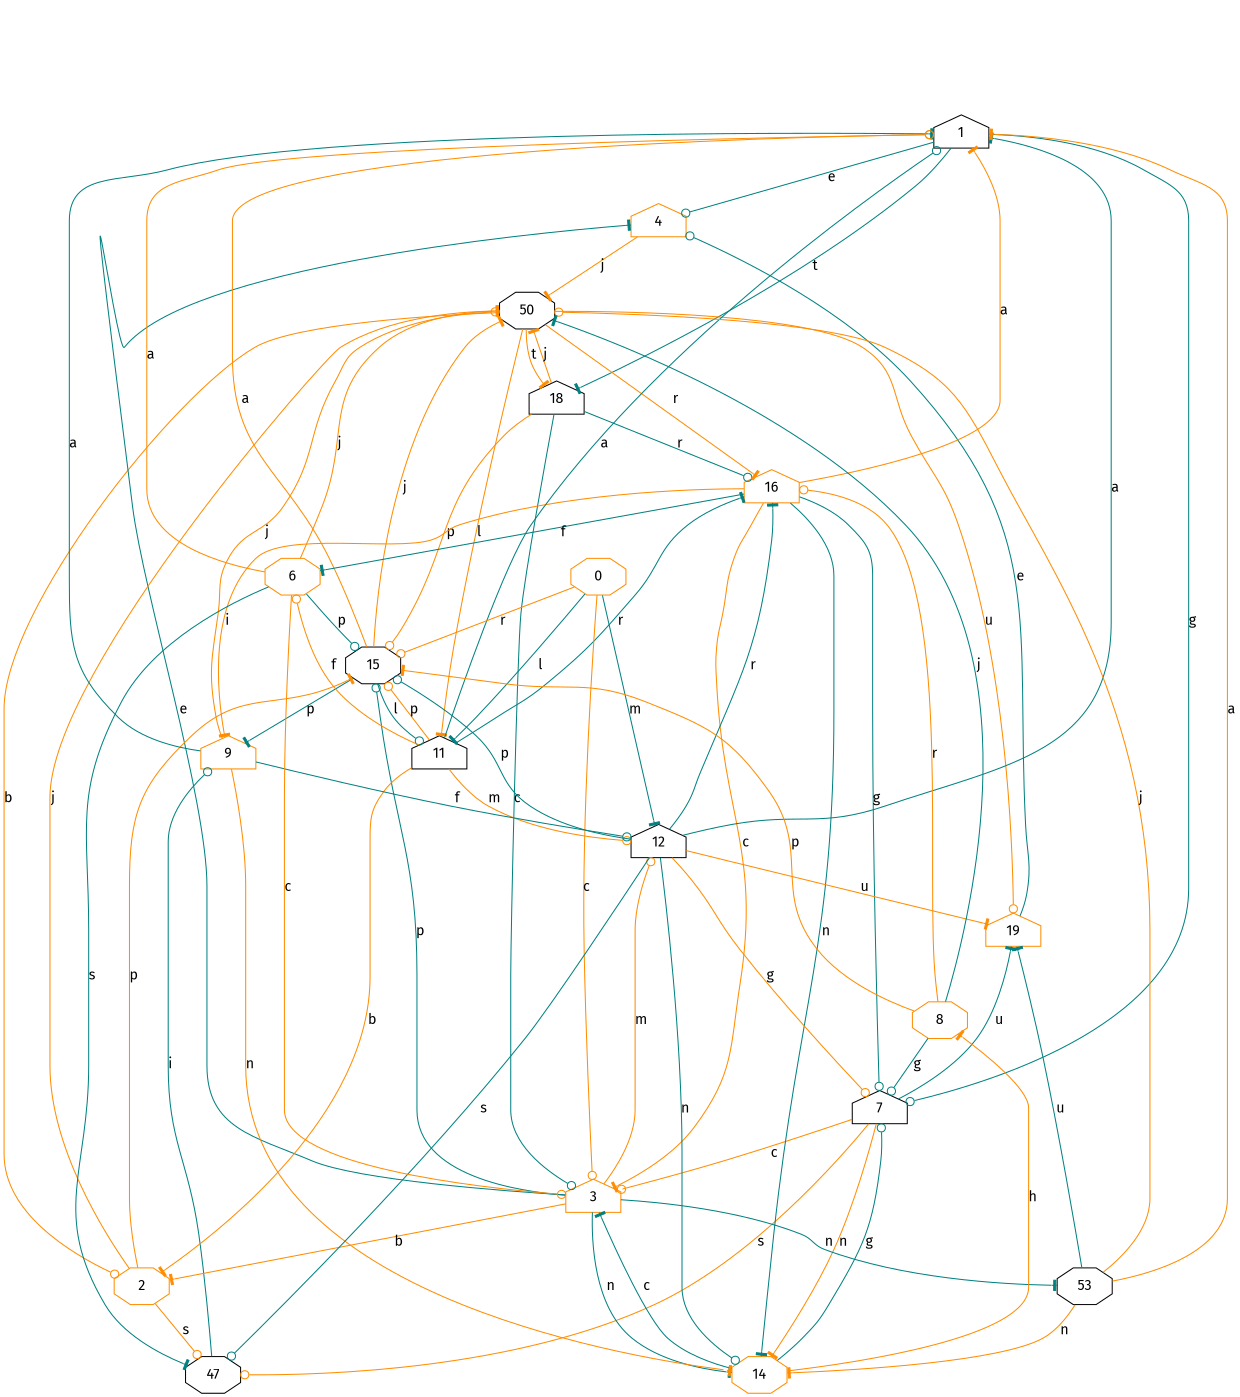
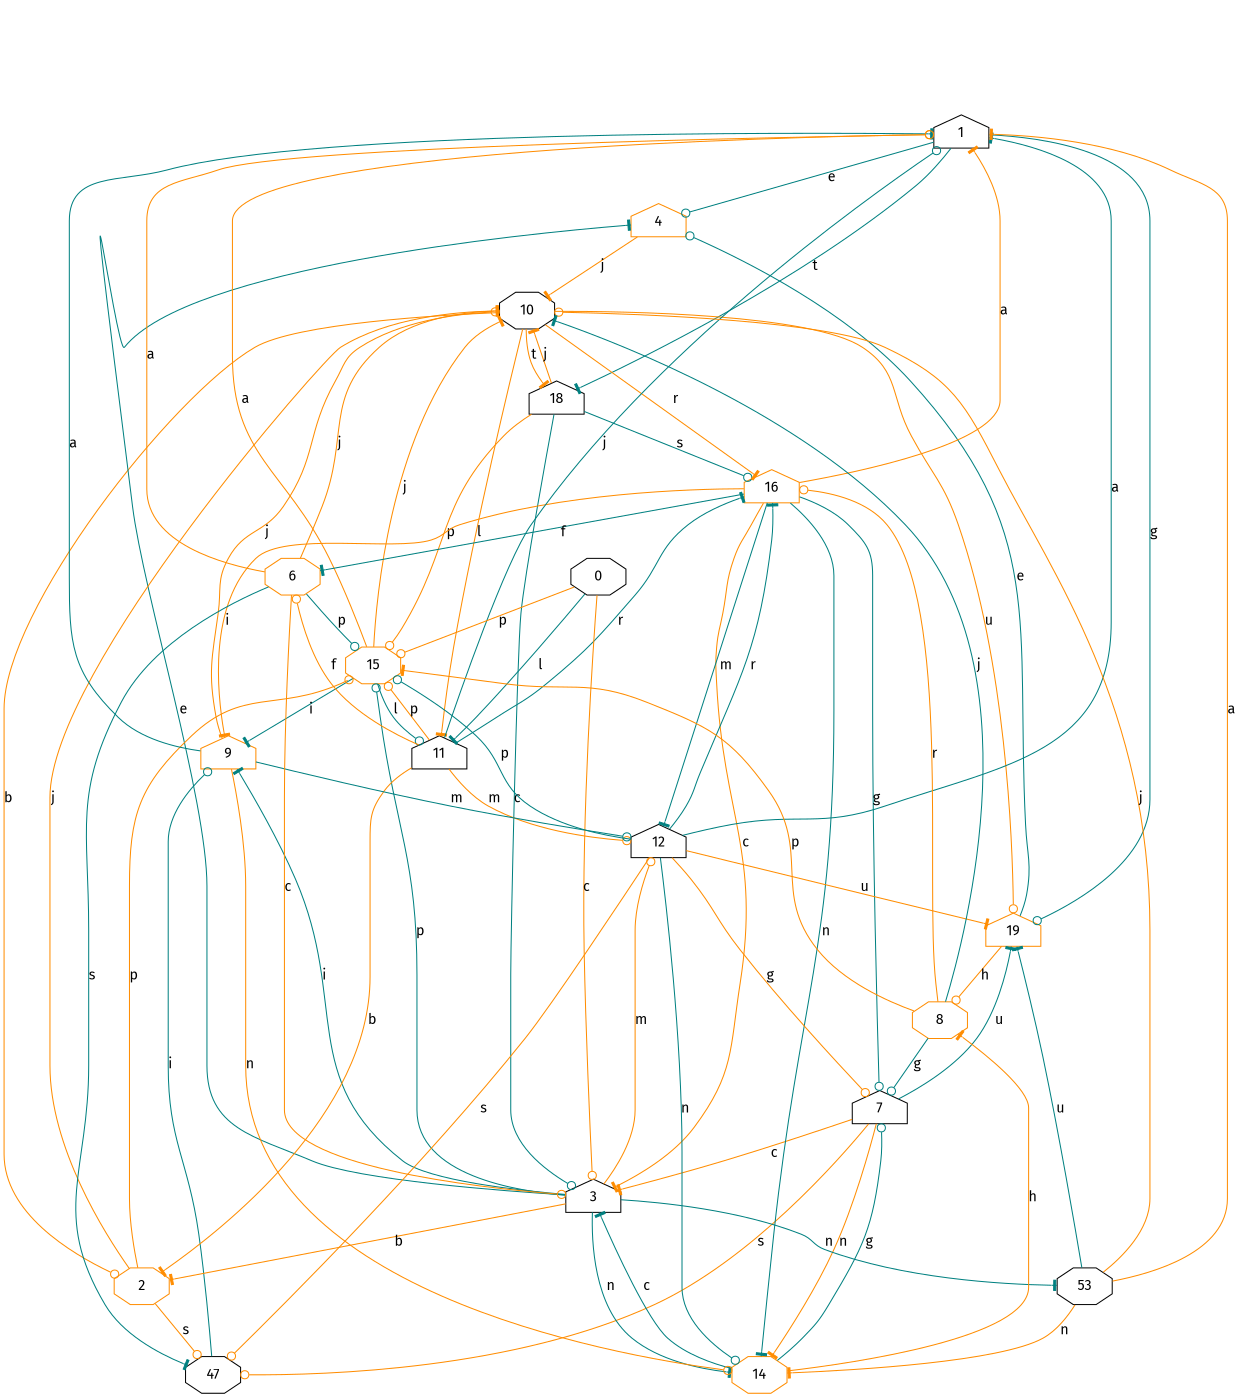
(527, 311) -> (527, 311)
(605, 444) -> (605, 444)
(680, 444) -> (680, 444)
(598, 577) -> (598, 577)
(503, 621) -> (503, 621)
(1189, 624) -> (1150, 495)
(373, 665) -> (373, 665)
(628, 708) -> (709, 686)
(311, 710) -> (311, 710)
(457, 798) -> (457, 798)
(129, 908) -> (129, 908)
none -> (980, 972)
none -> (333, 1054)
(458, 1118) -> (458, 1118)
(738, 1157) -> (738, 1157)
(593, 1198) -> (593, 1198)
(306, 1207) -> (306, 1207)
